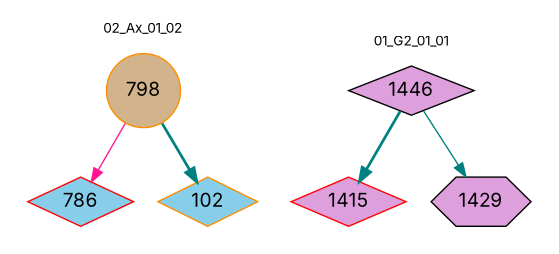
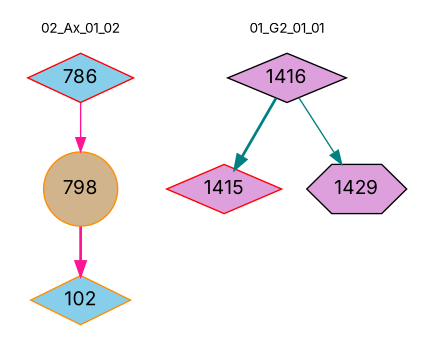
(411, 91) -> (287, 78)
(112, 147) -> (81, 120)
(176, 147) -> (81, 244)
